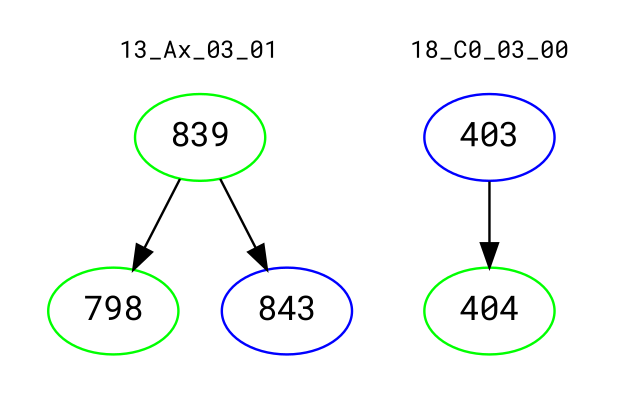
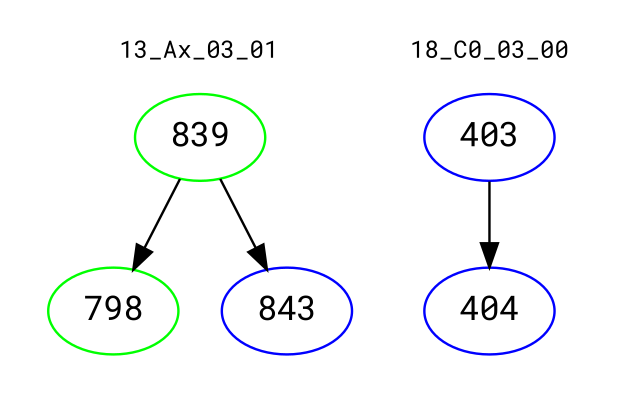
(489, 311) -> (489, 311)
